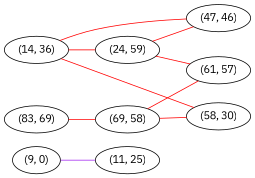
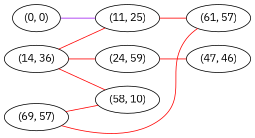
(122, 25) -> (82, 39)
(173, 60) -> (173, 18)
(219, 116) -> (127, 100)
(36, 119) -> none
(127, 119) -> (36, 117)
(36, 160) -> (36, 18)
